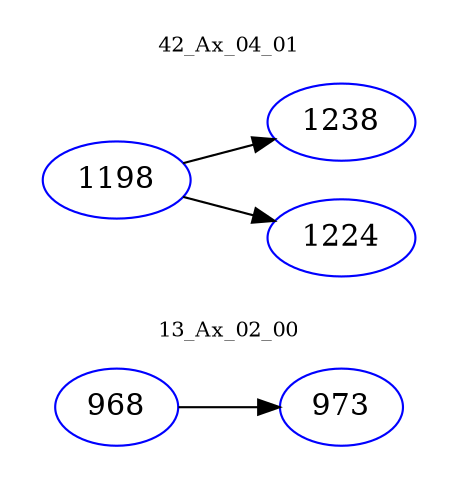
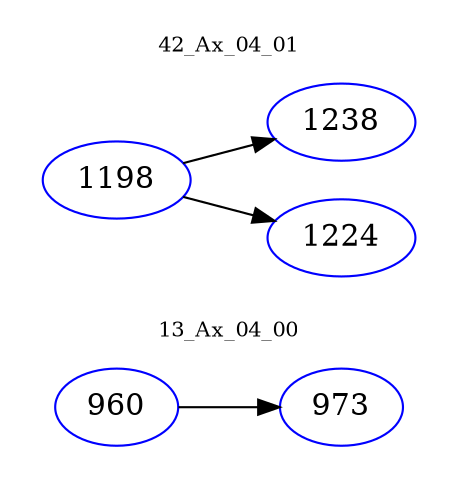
(229, 331) -> (229, 331)
(117, 407) -> (117, 407)
